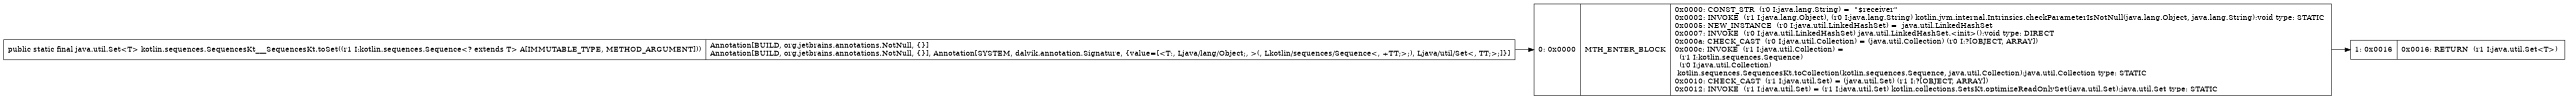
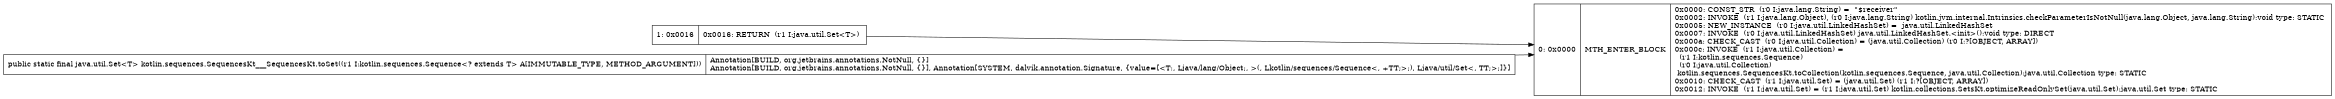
(2338, 50) -> (1198, 40)
